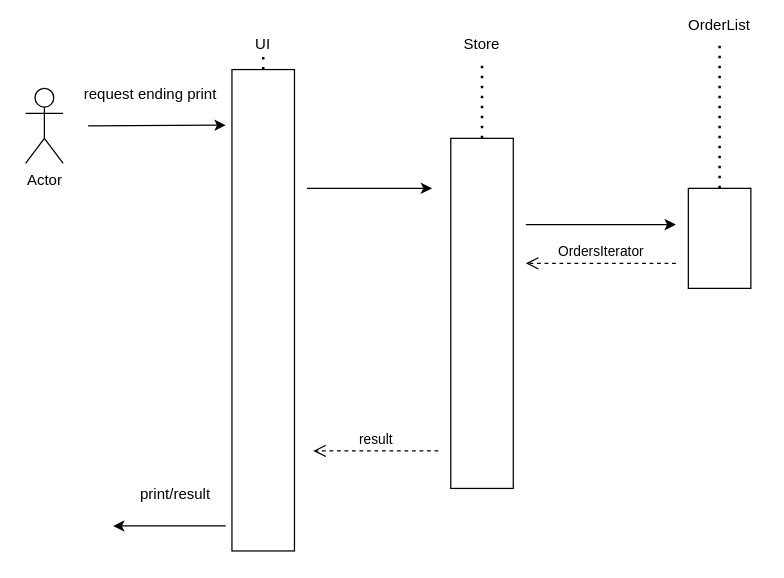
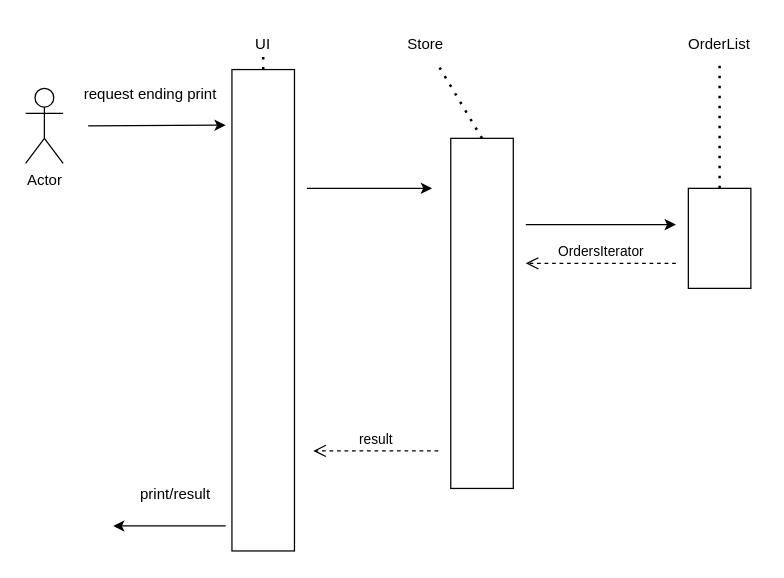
(719, 26) -> (719, 44)
(482, 44) -> (426, 44)
